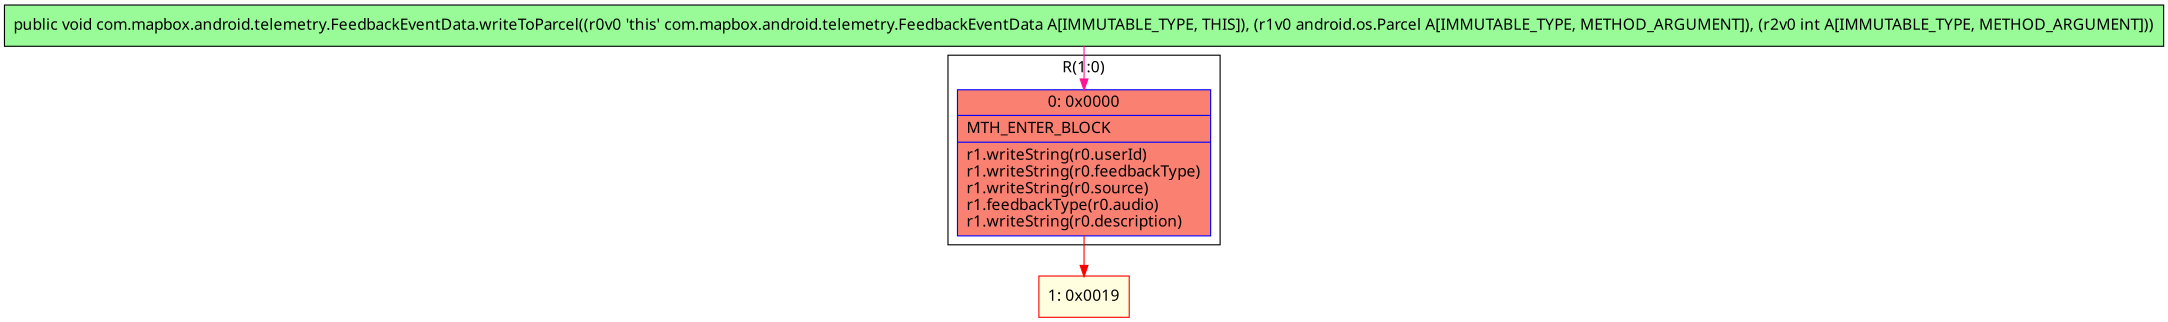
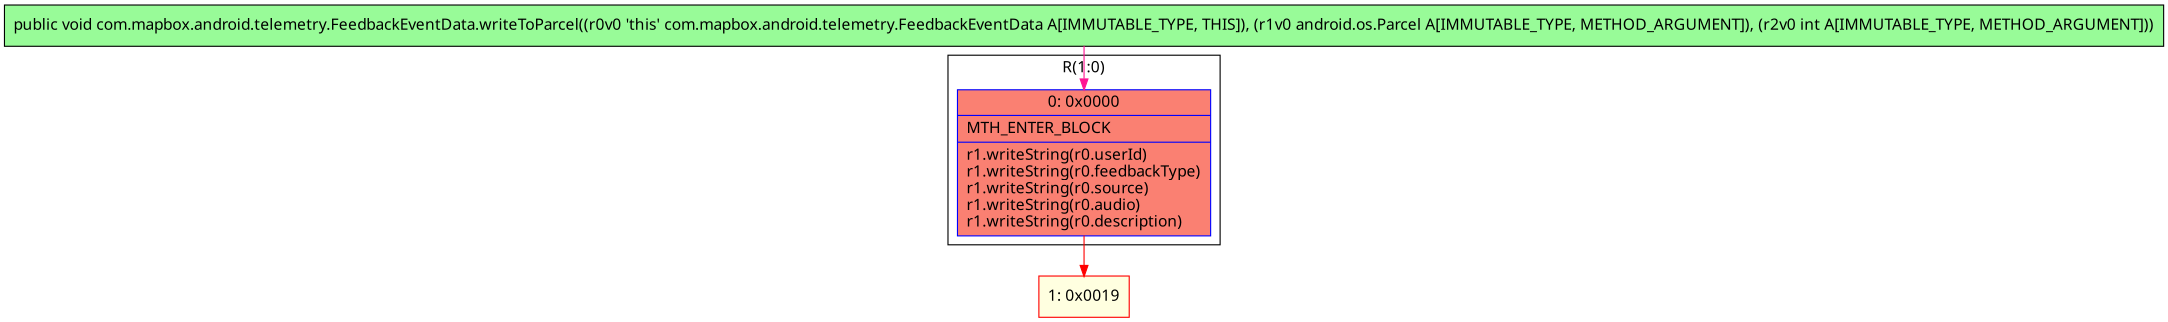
(1063, 205) -> (1054, 205)
